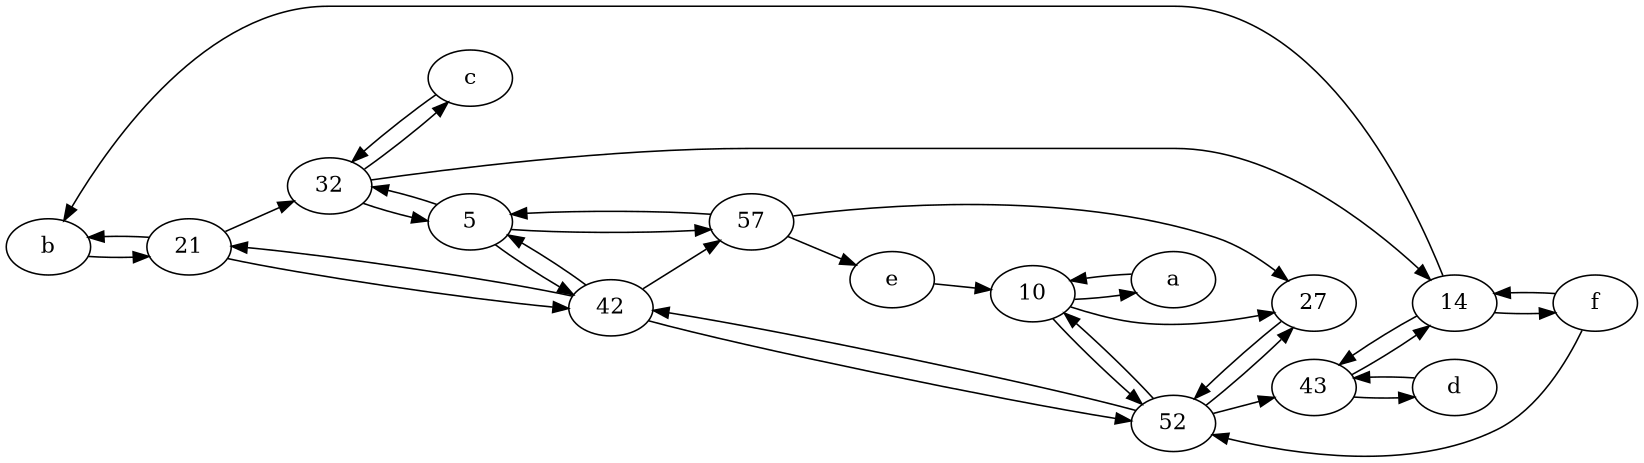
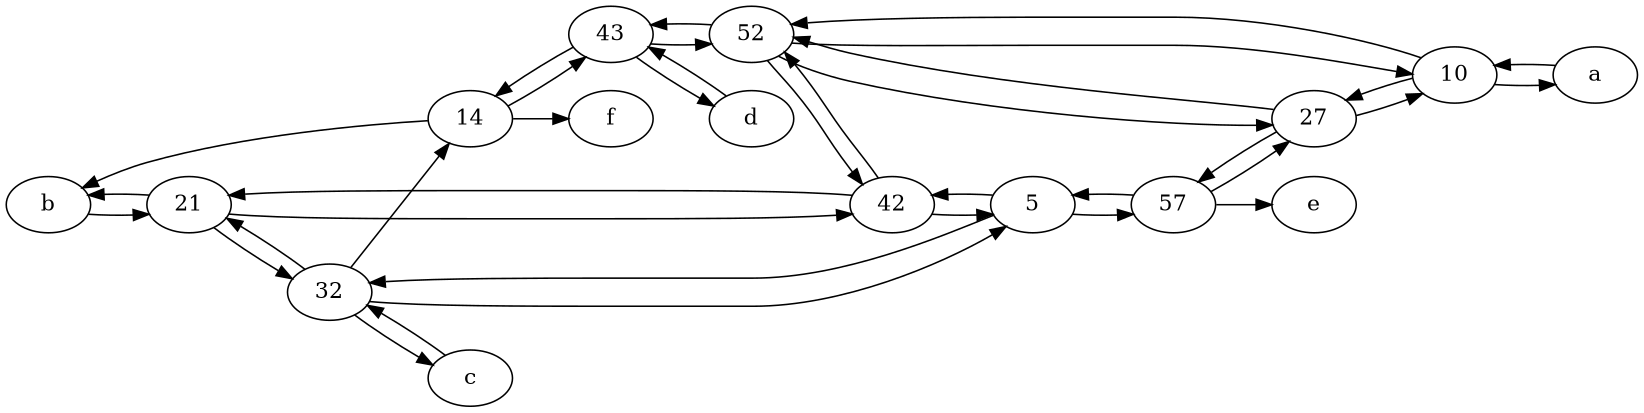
none -> (273, 247)
(675, 269) -> (1244, 151)
(955, 286) -> (1382, 108)
(1533, 293) -> none
(1430, 451) -> (673, 45)
